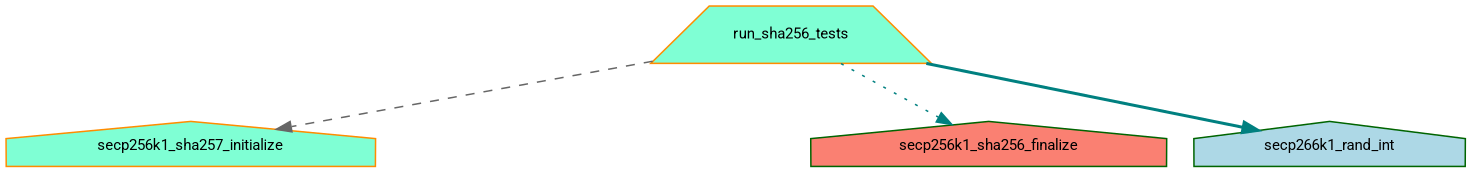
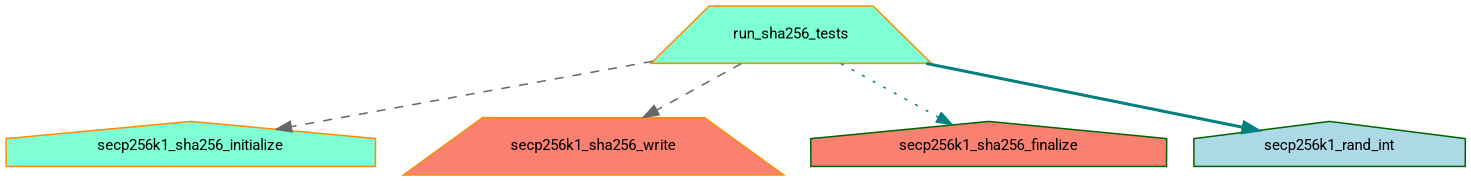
(191, 146) -> (191, 146)
none -> (594, 146)
(1330, 146) -> (1330, 146)
